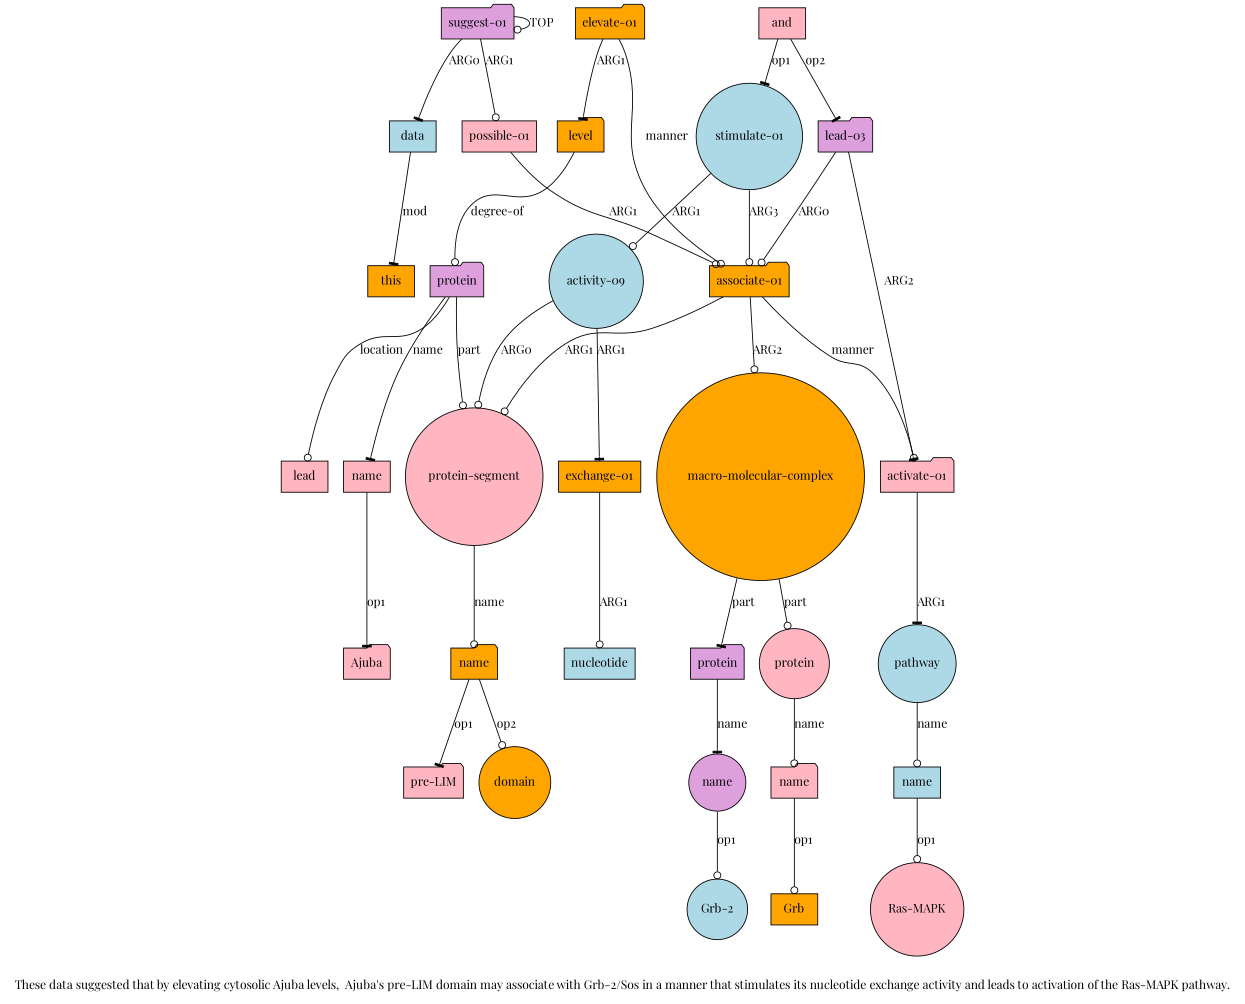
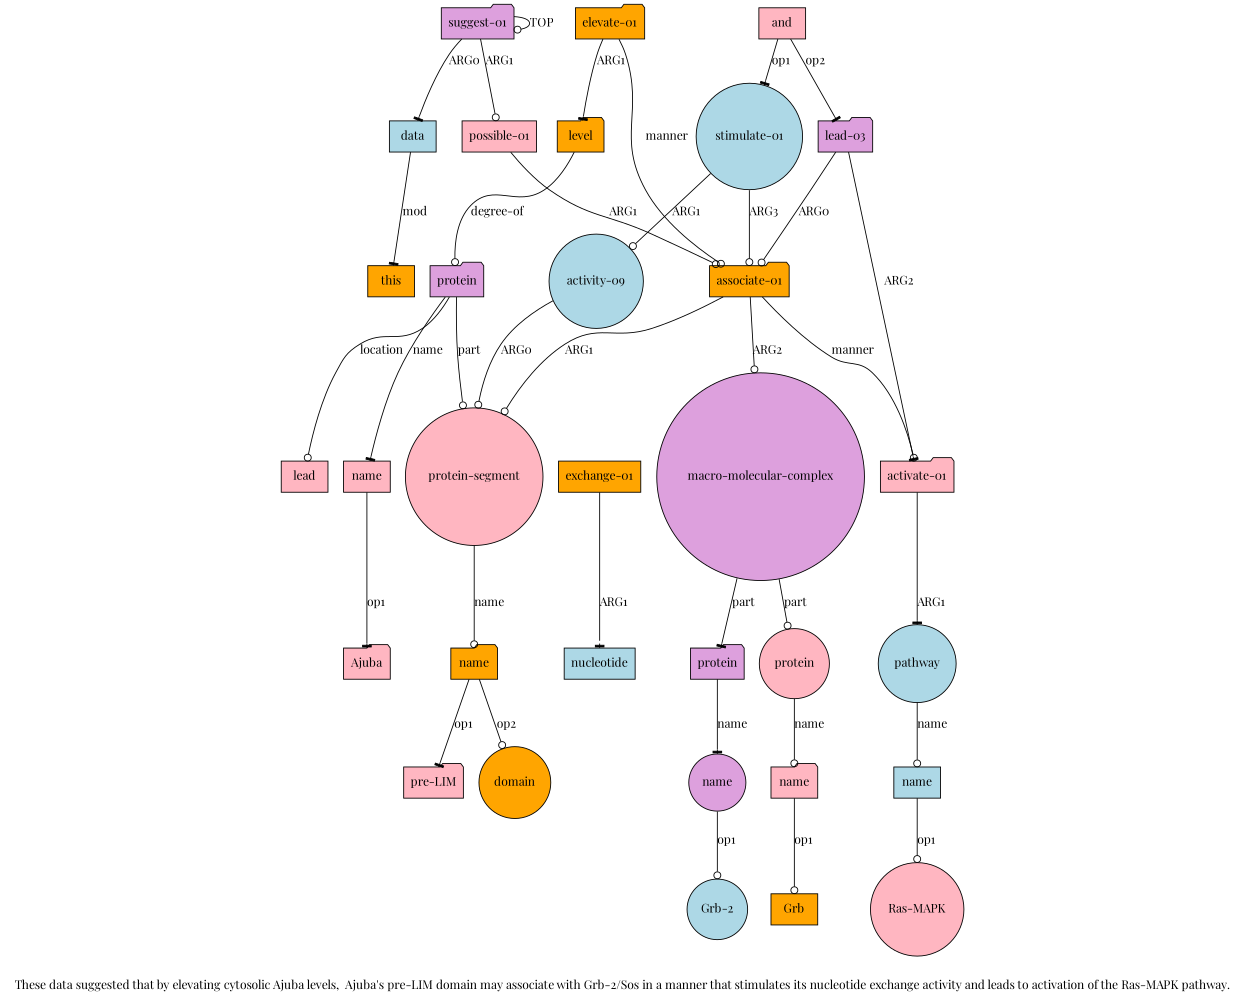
(598, 392) -> none
(761, 477) -> (761, 477)
(600, 567) -> (600, 567)
